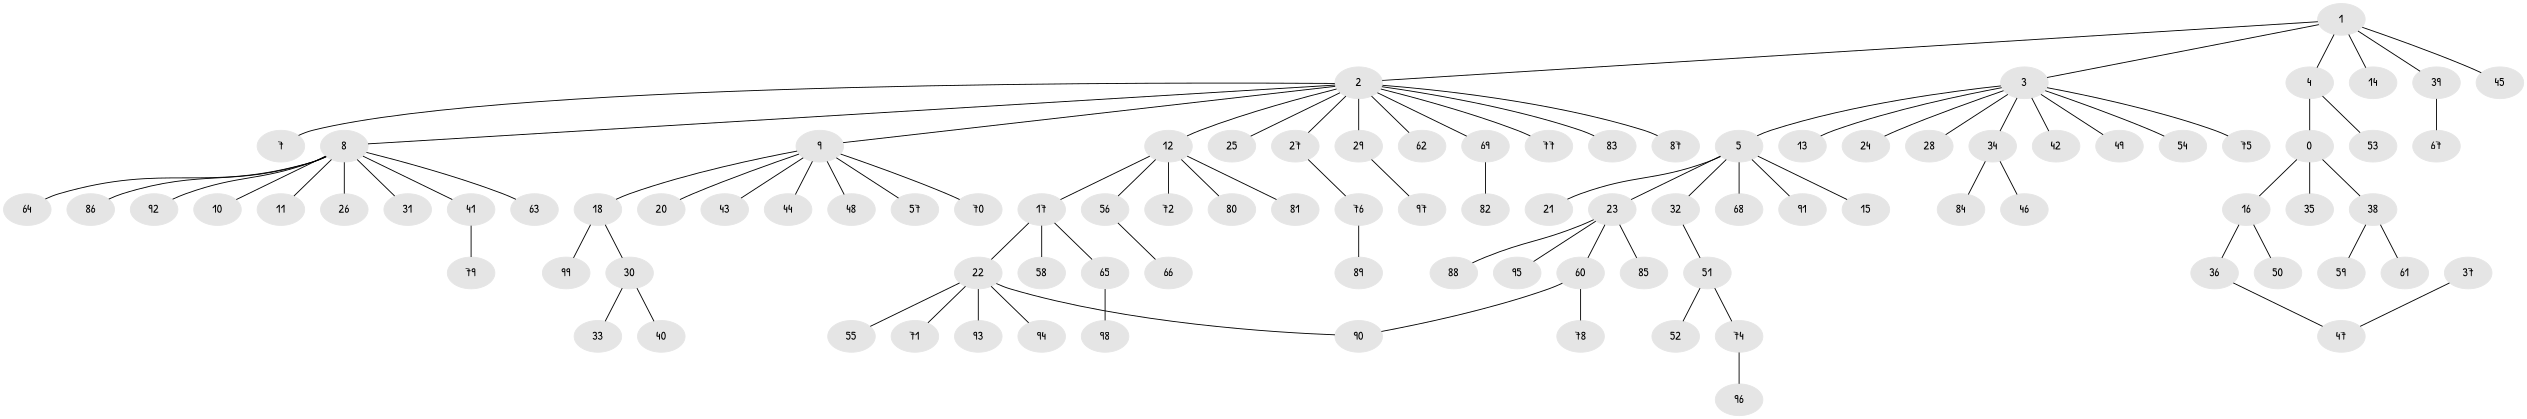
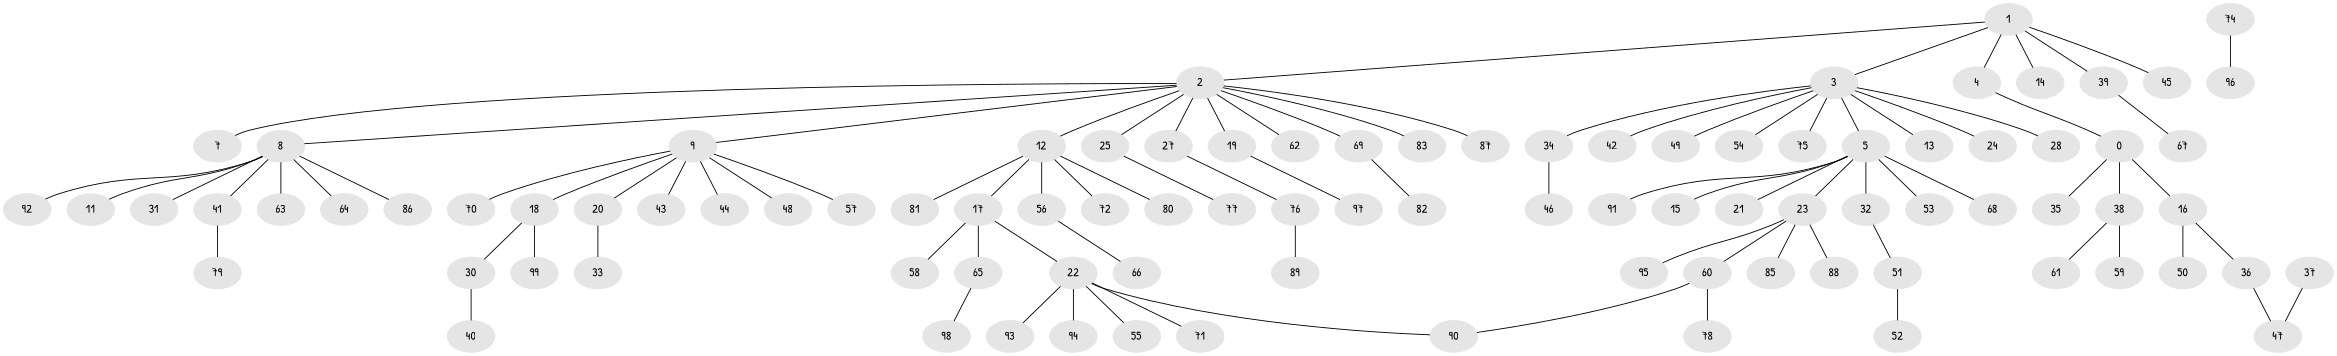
(1456, 110) -> (1168, 178)
(2341, 114) -> (1898, 178)
(1359, 146) -> (1232, 146)
(217, 210) -> none
(344, 210) -> none
(1961, 210) -> none
(614, 305) -> (598, 241)
(1723, 305) -> none
